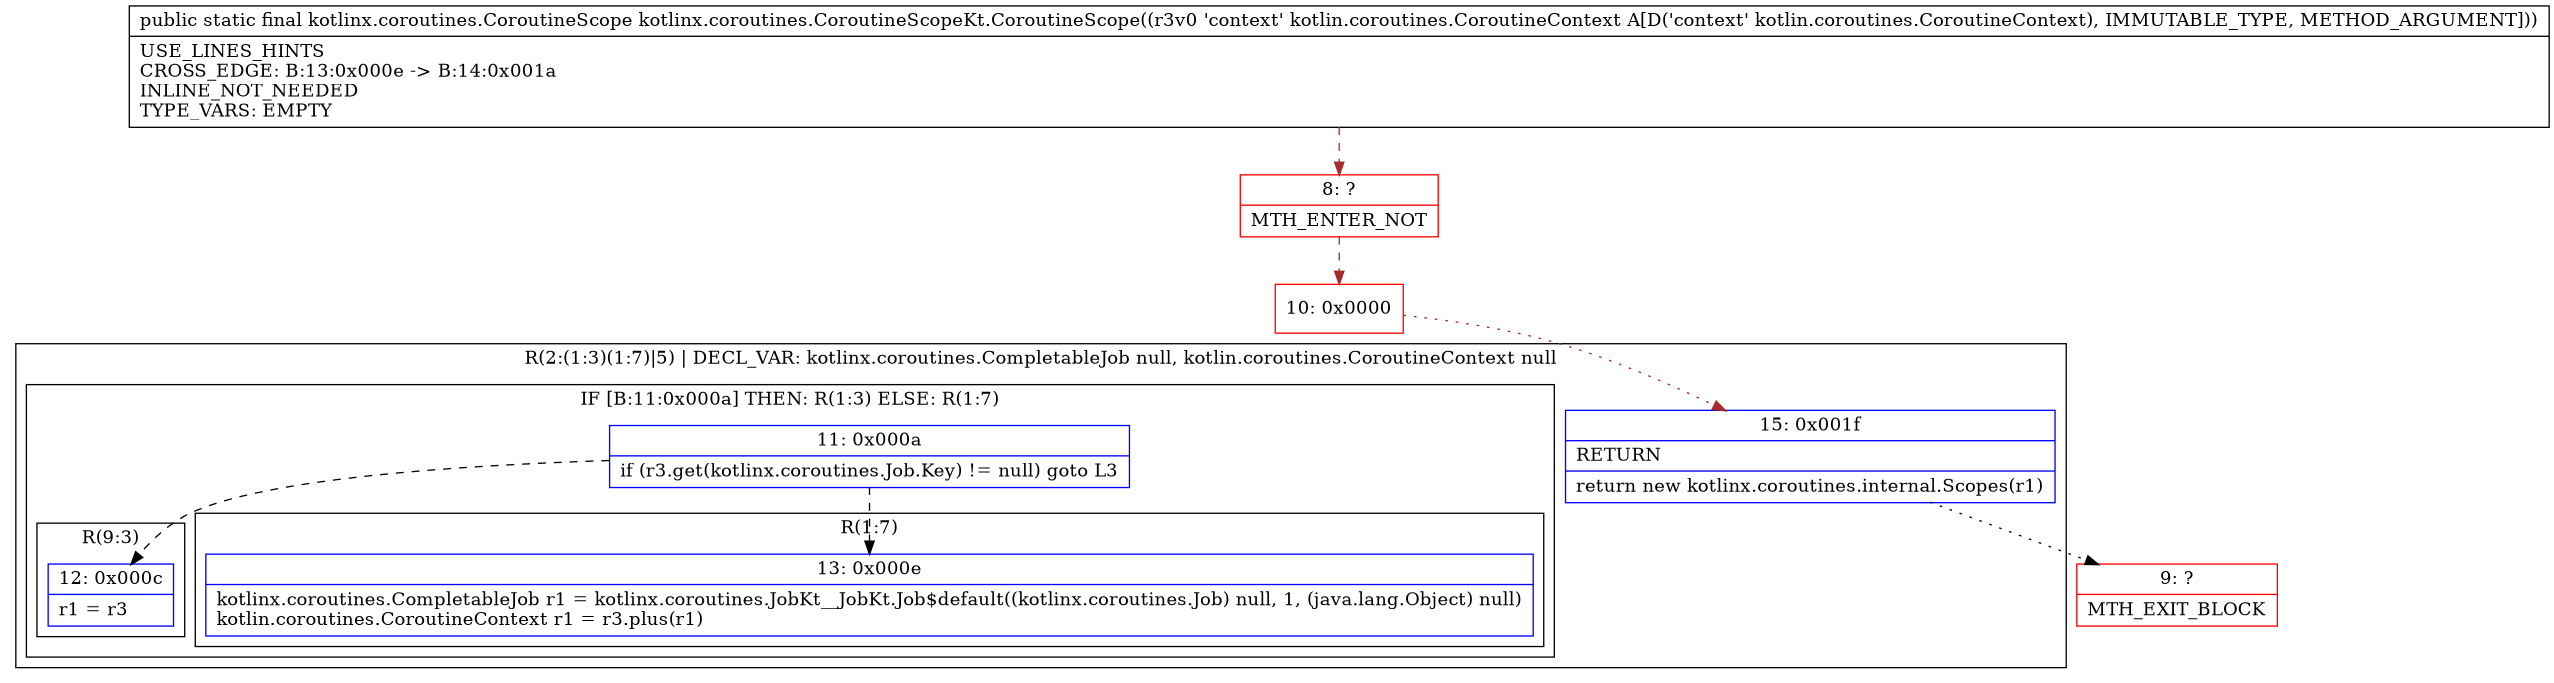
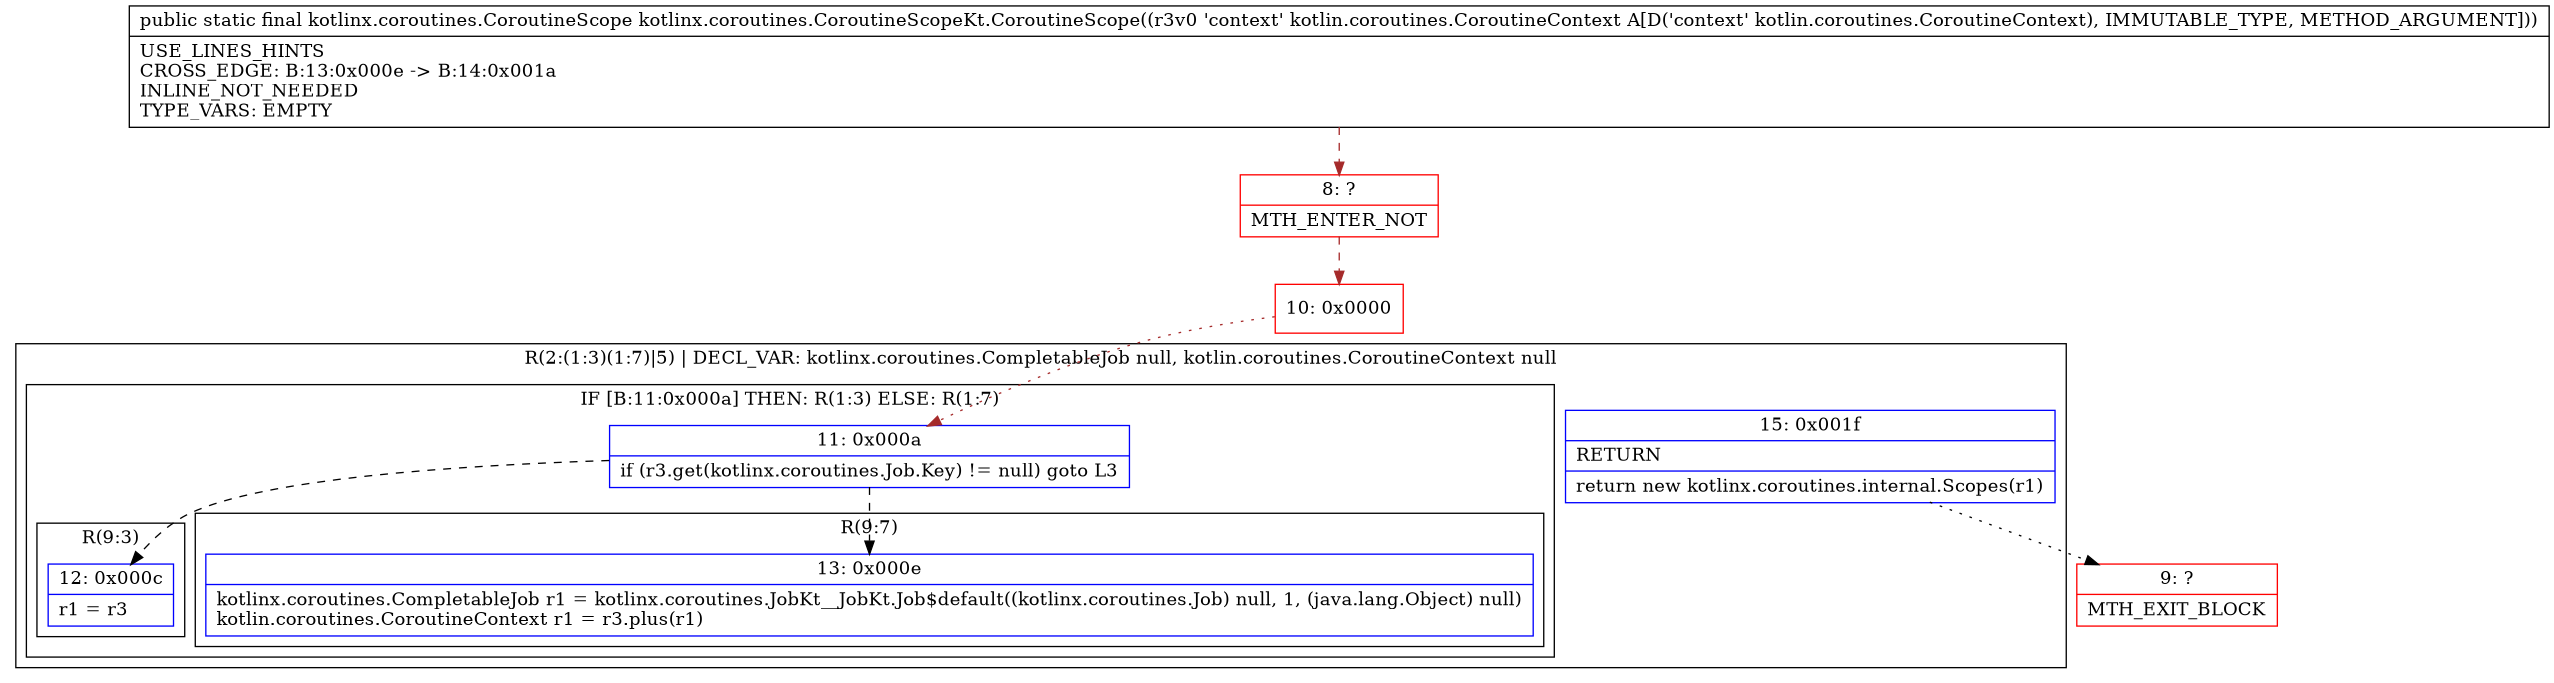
(1586, 352) -> (1103, 354)
(870, 528) -> (870, 528)
